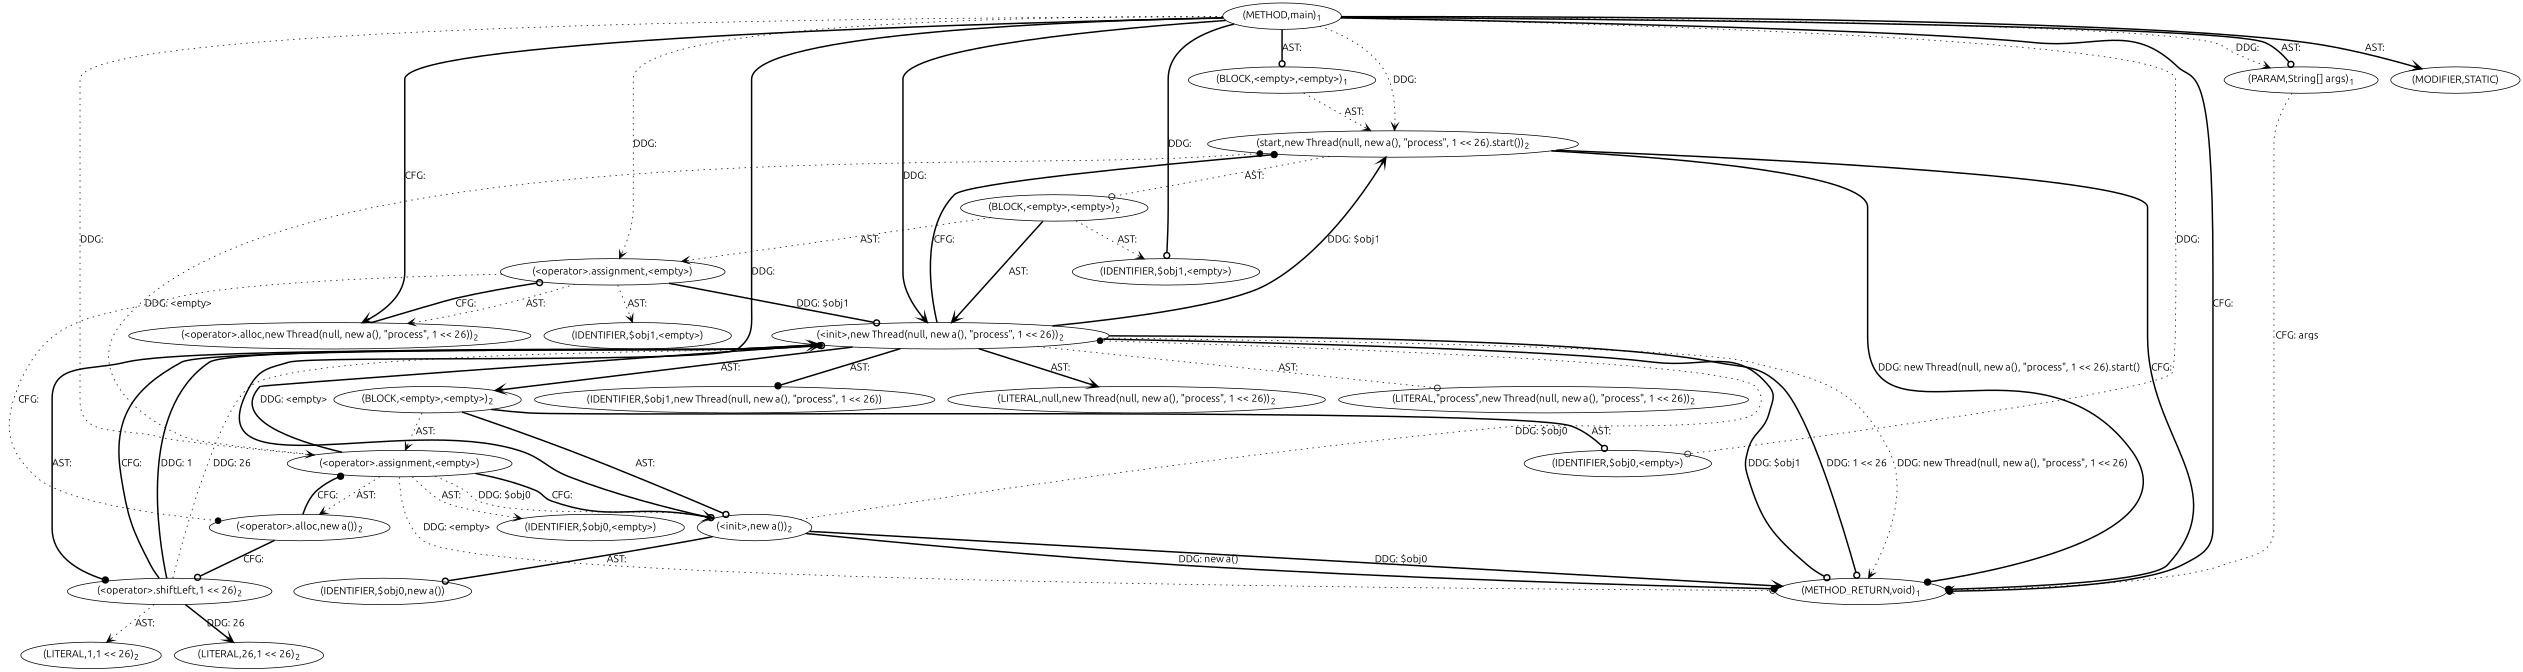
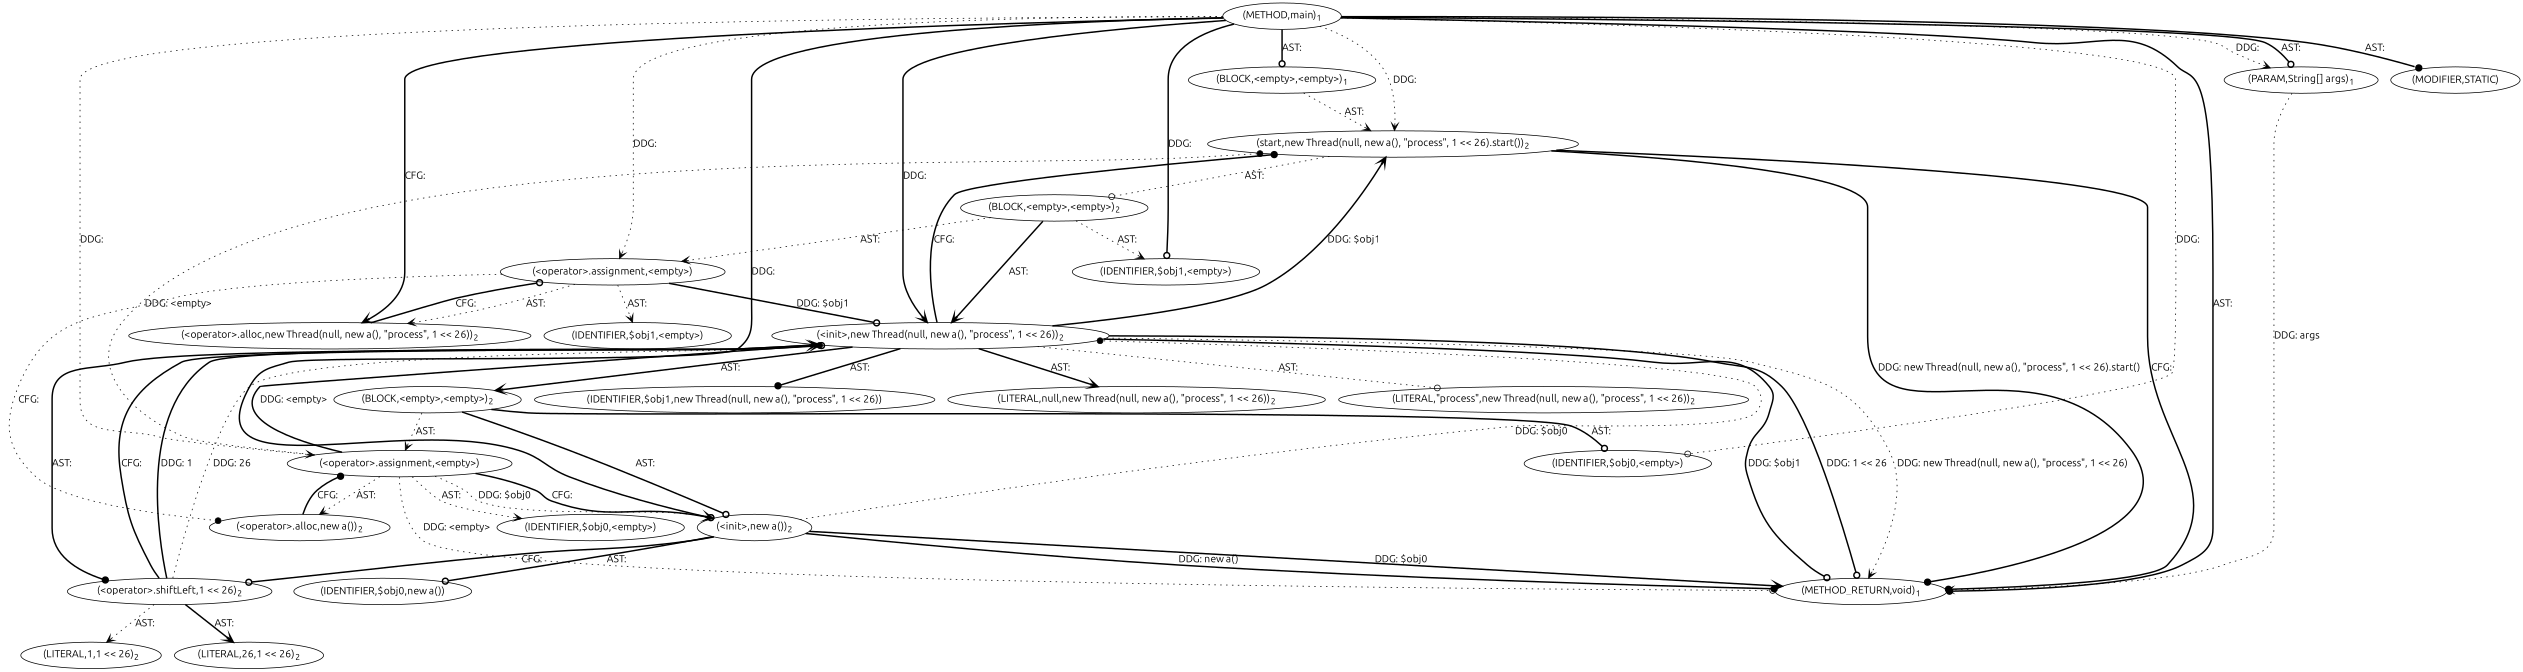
(1880, 21) -> (1880, 21)
(2224, 304) -> (2224, 304)
(2297, 336) -> (2297, 336)
(238, 558) -> (471, 559)
(226, 623) -> (226, 623)
